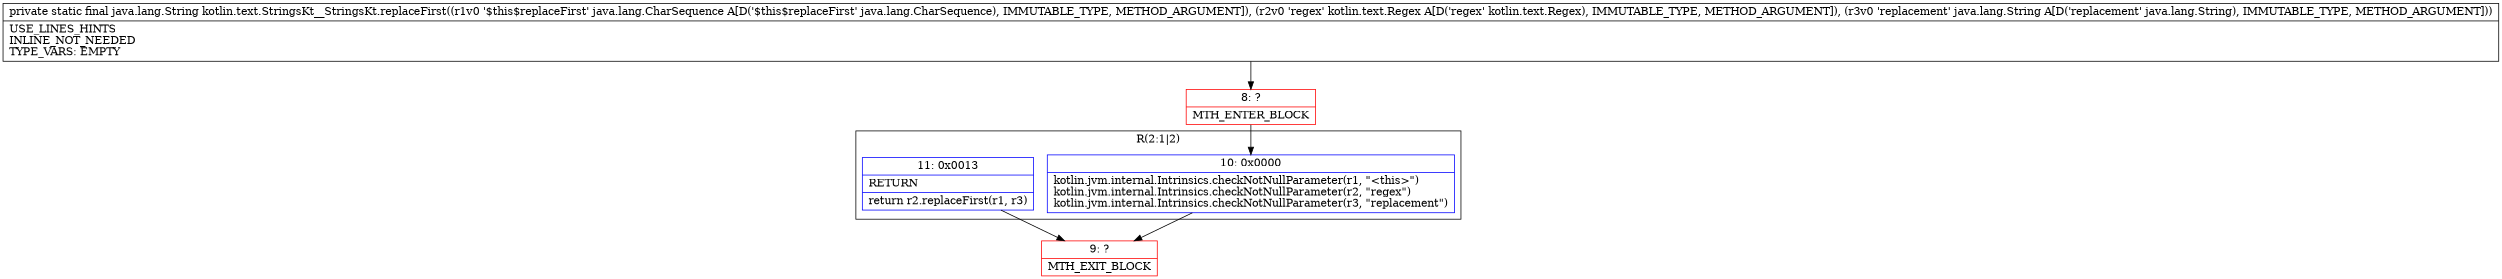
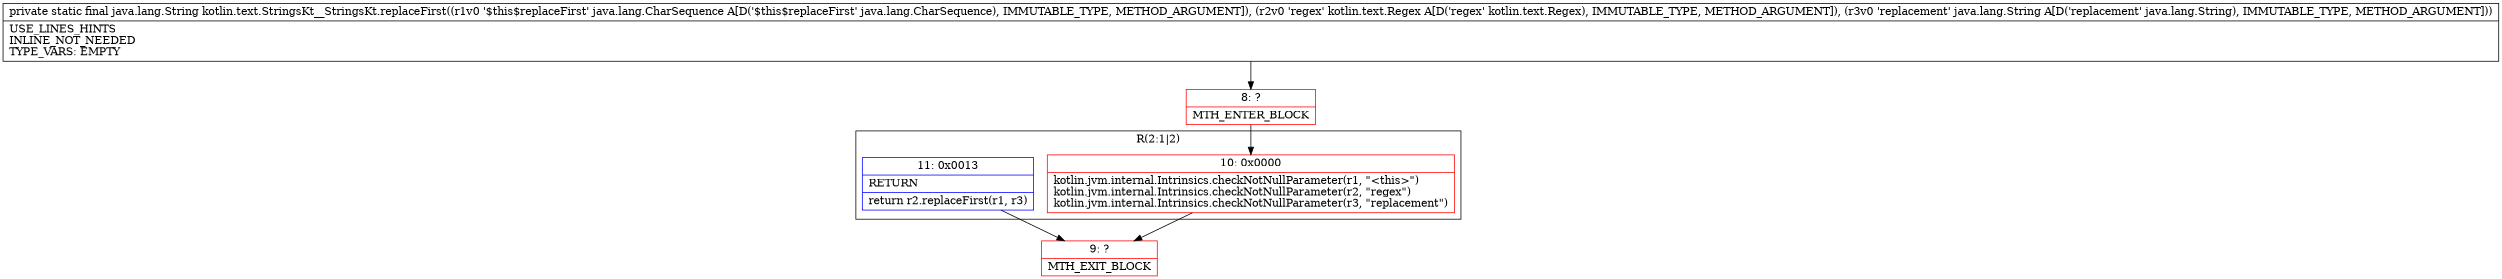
(1251, 184) -> (1251, 184)
